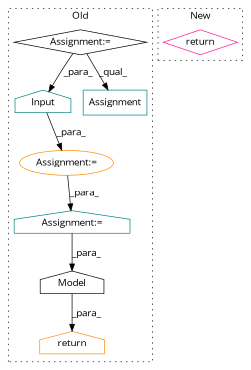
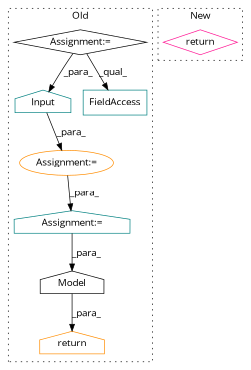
(115, 103) -> (115, 103)
